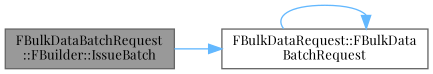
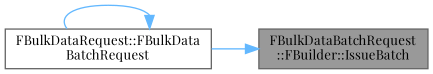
(191, 49) -> (228, 49)
